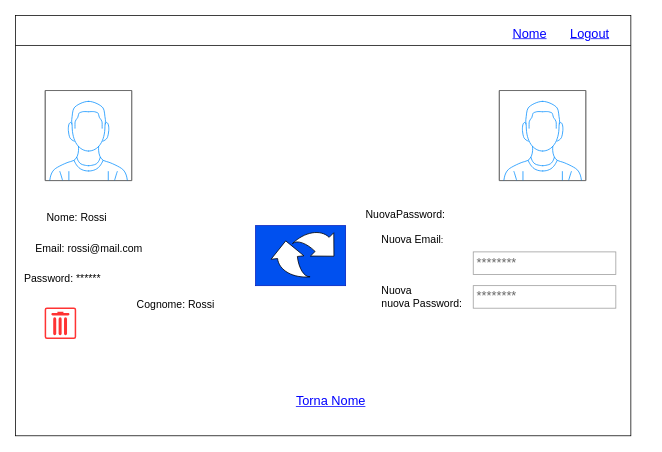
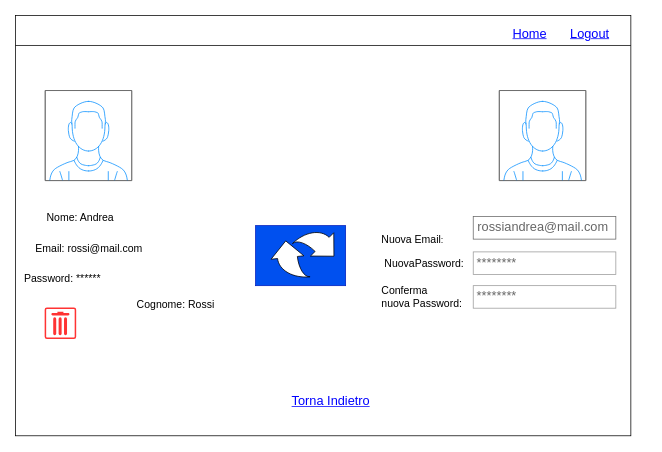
(530, 34) -> (530, 34)
(409, 214) -> (428, 263)
(71, 218) -> (75, 218)
none -> (544, 228)
(417, 297) -> (417, 297)
(331, 402) -> (331, 402)
